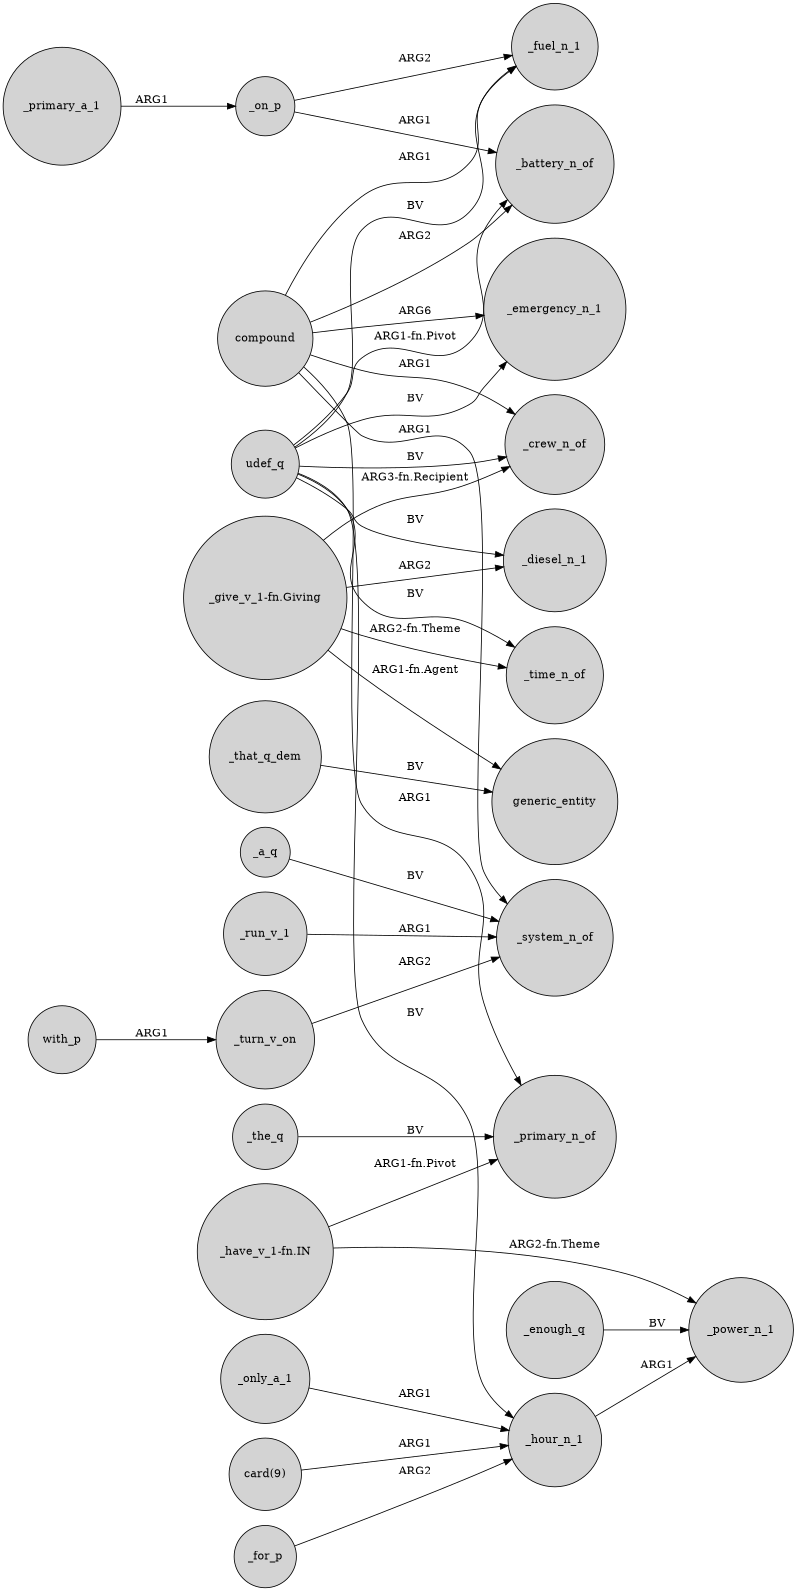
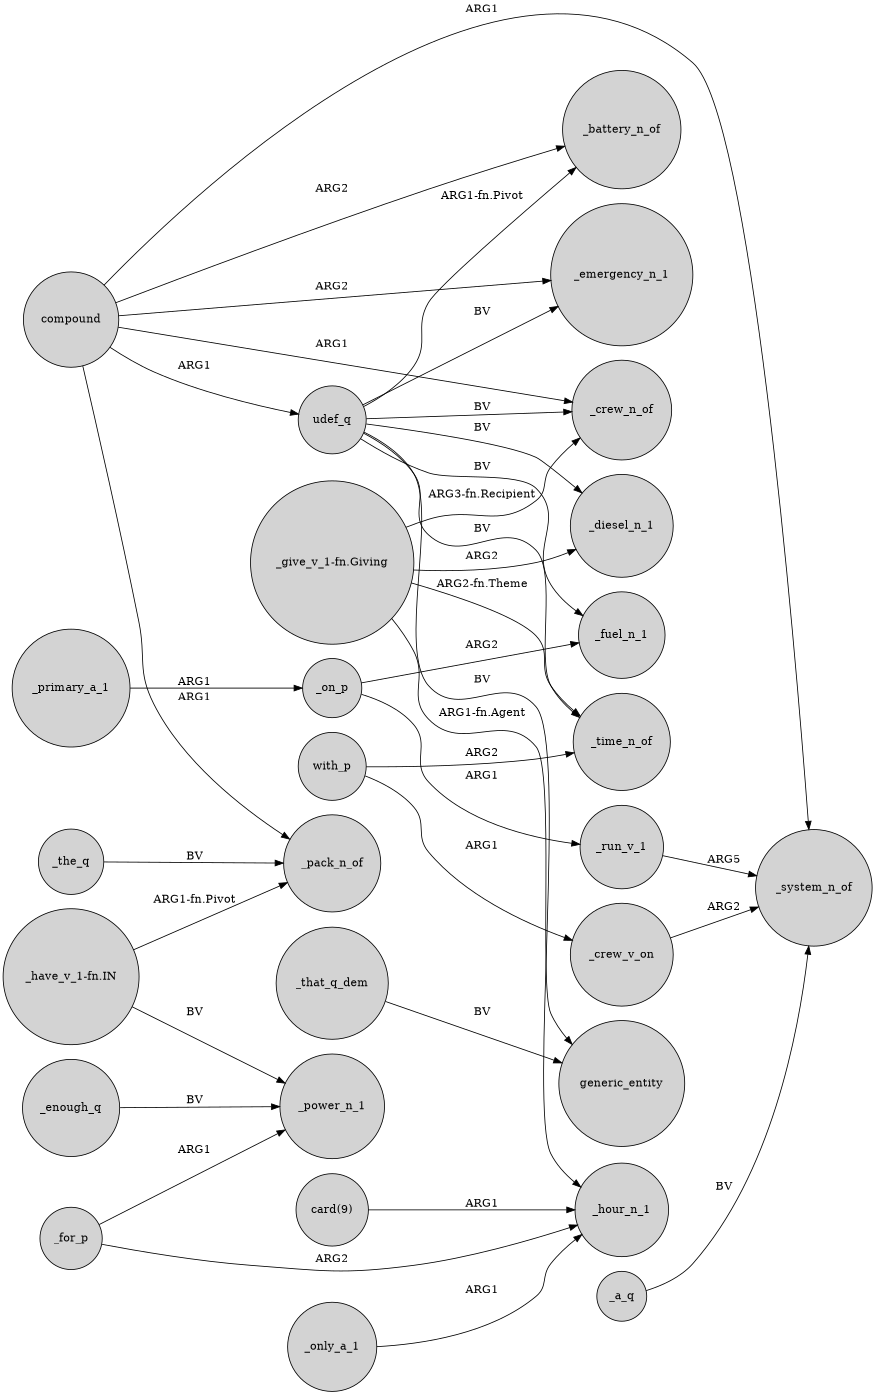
(391, 131) -> (442, 794)
(407, 183) -> (197, 388)
(415, 311) -> (332, 287)
none -> (466, 765)
(415, 929) -> (724, 860)
(265, 1040) -> (622, 955)
(555, 1137) -> (332, 863)
(555, 1245) -> (195, 1012)
(642, 1389) -> (188, 1179)
